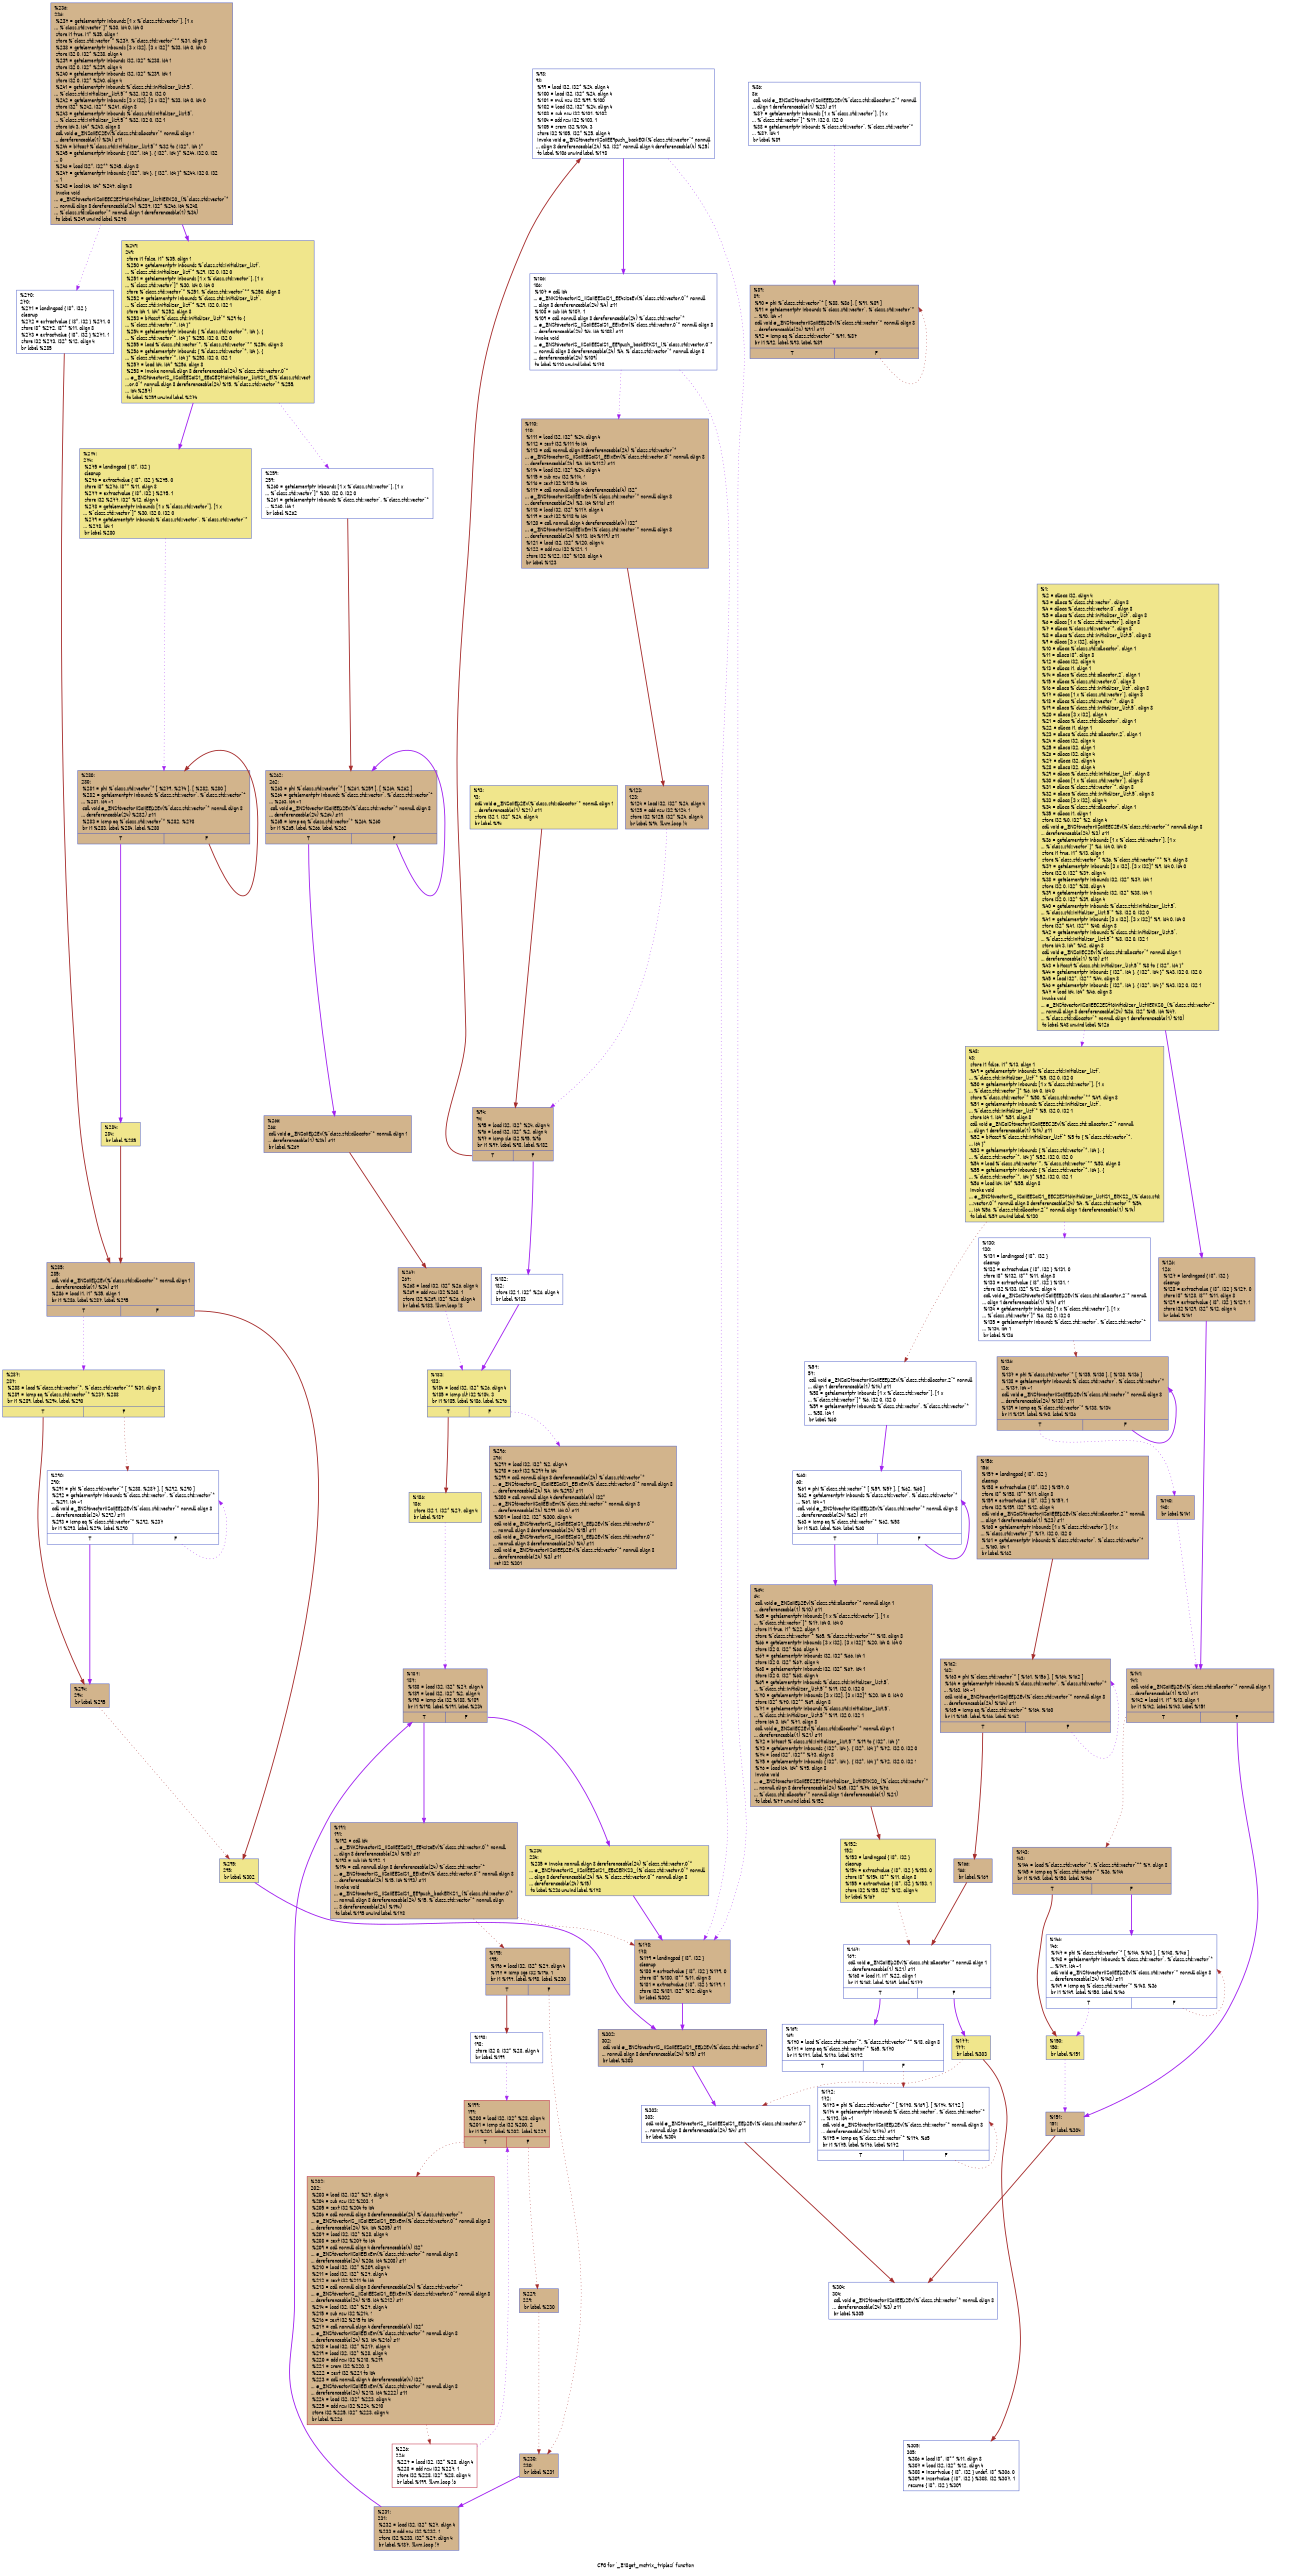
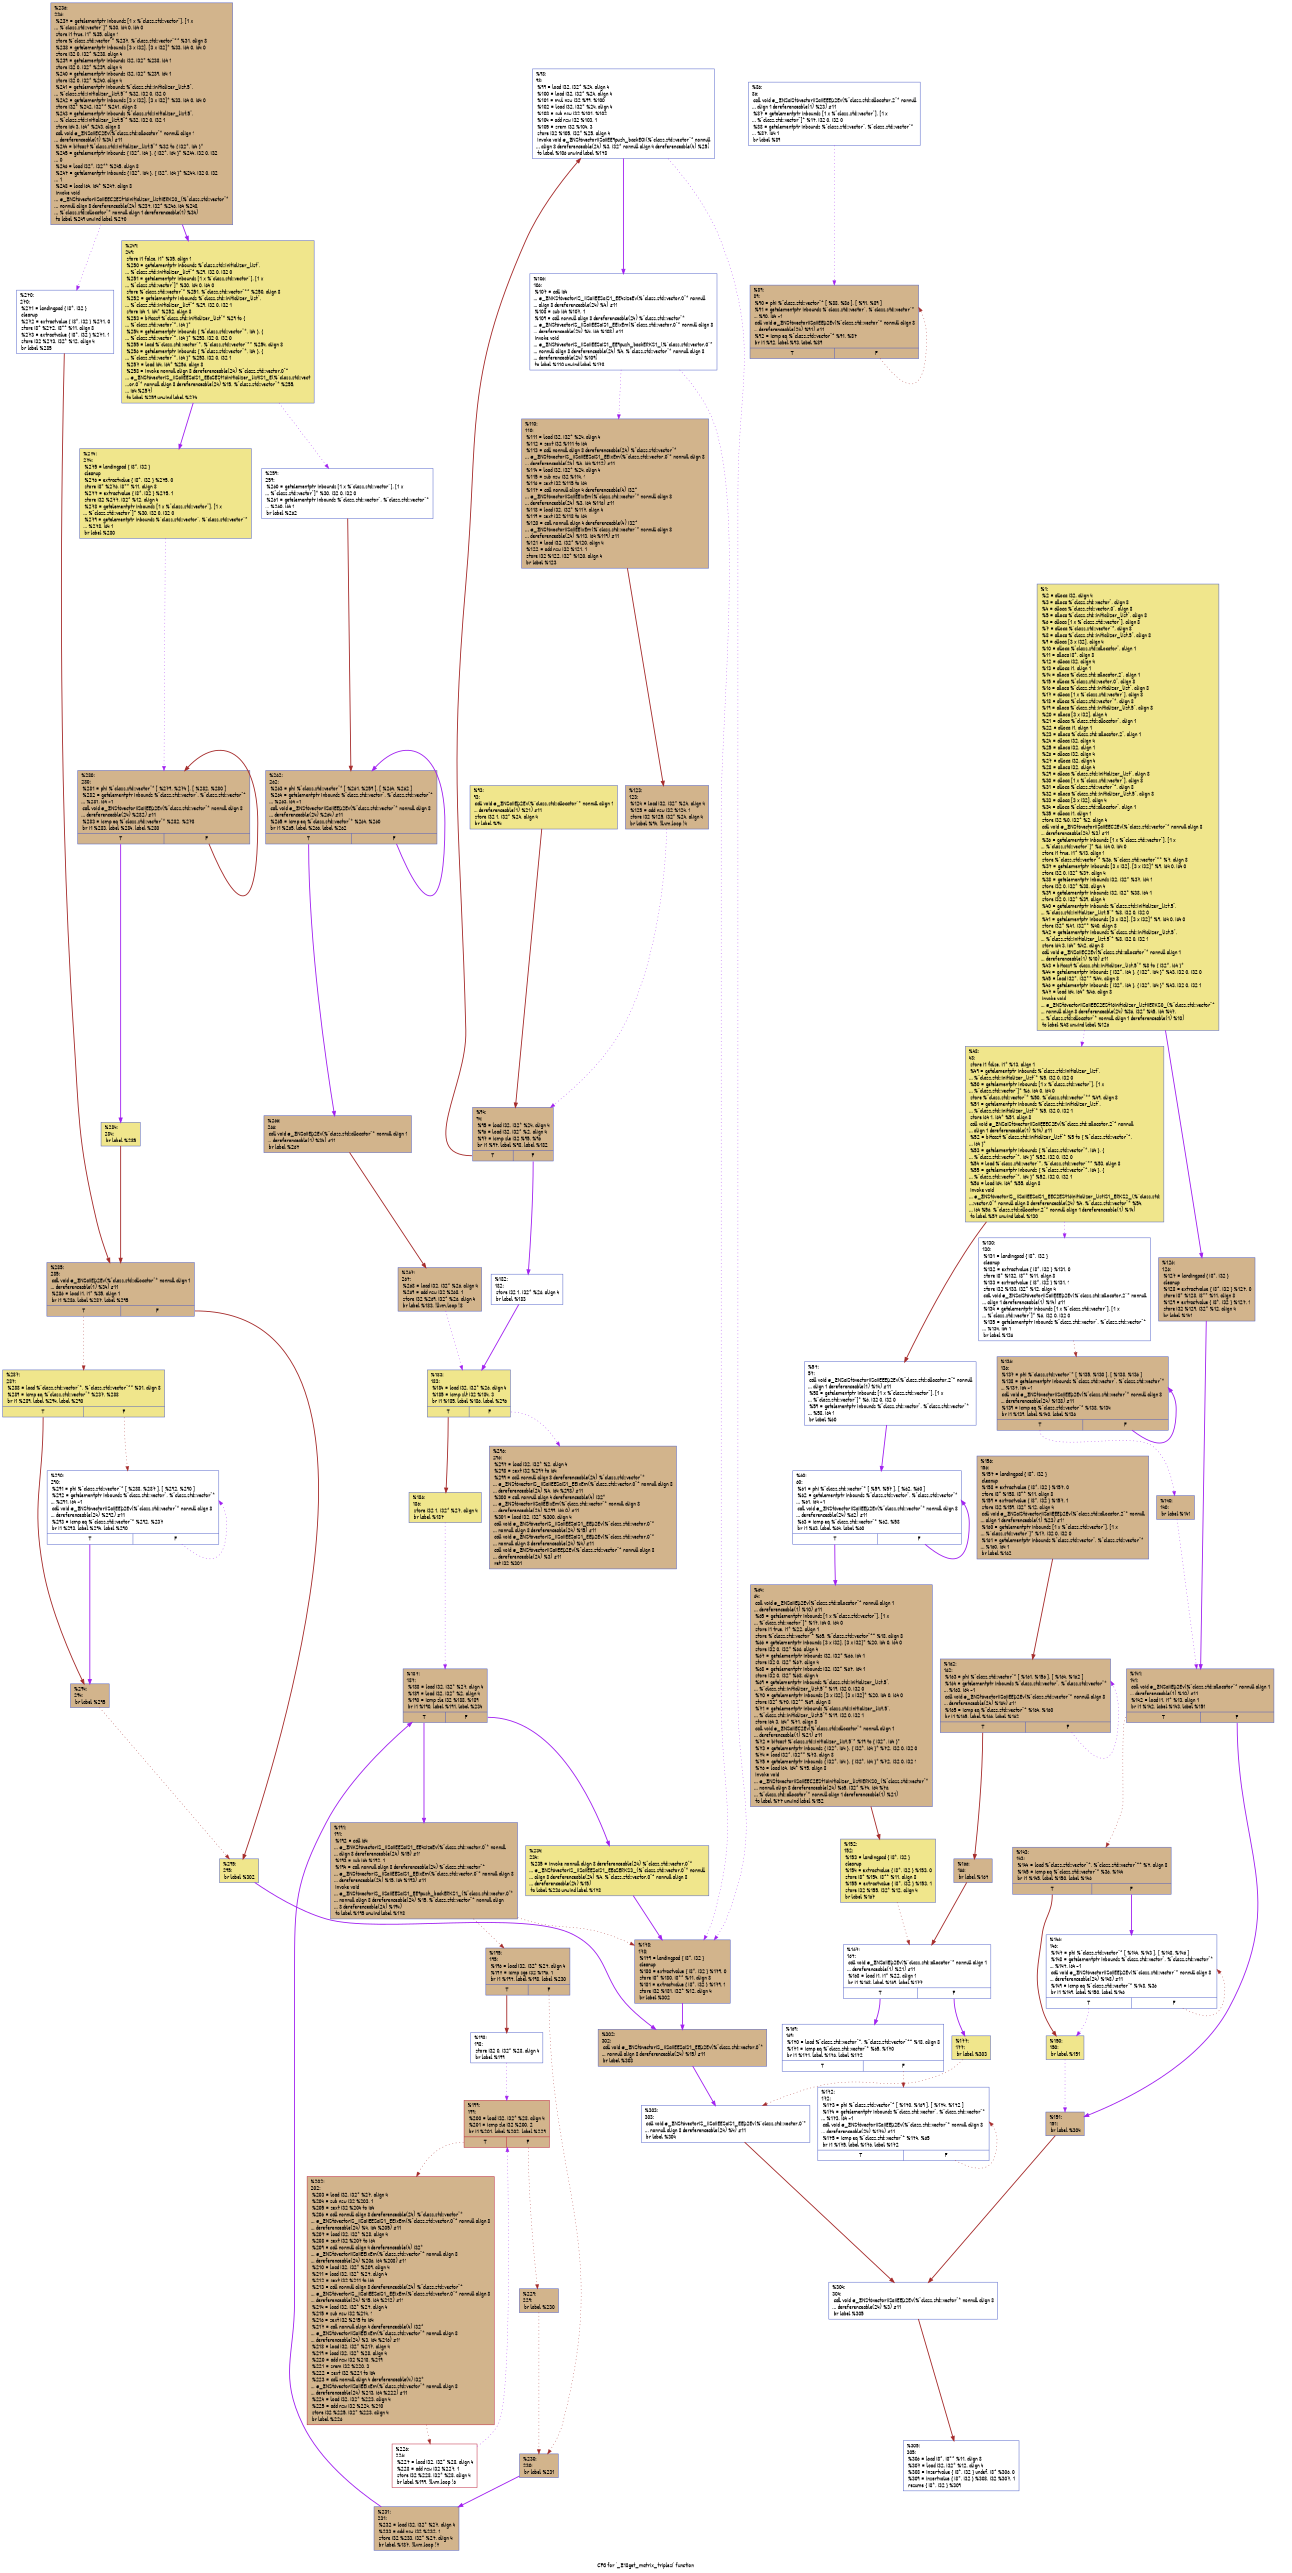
(943, 1288) -> (943, 1288)
(84, 1341) -> (84, 1341)
(1008, 2248) -> (936, 2378)
